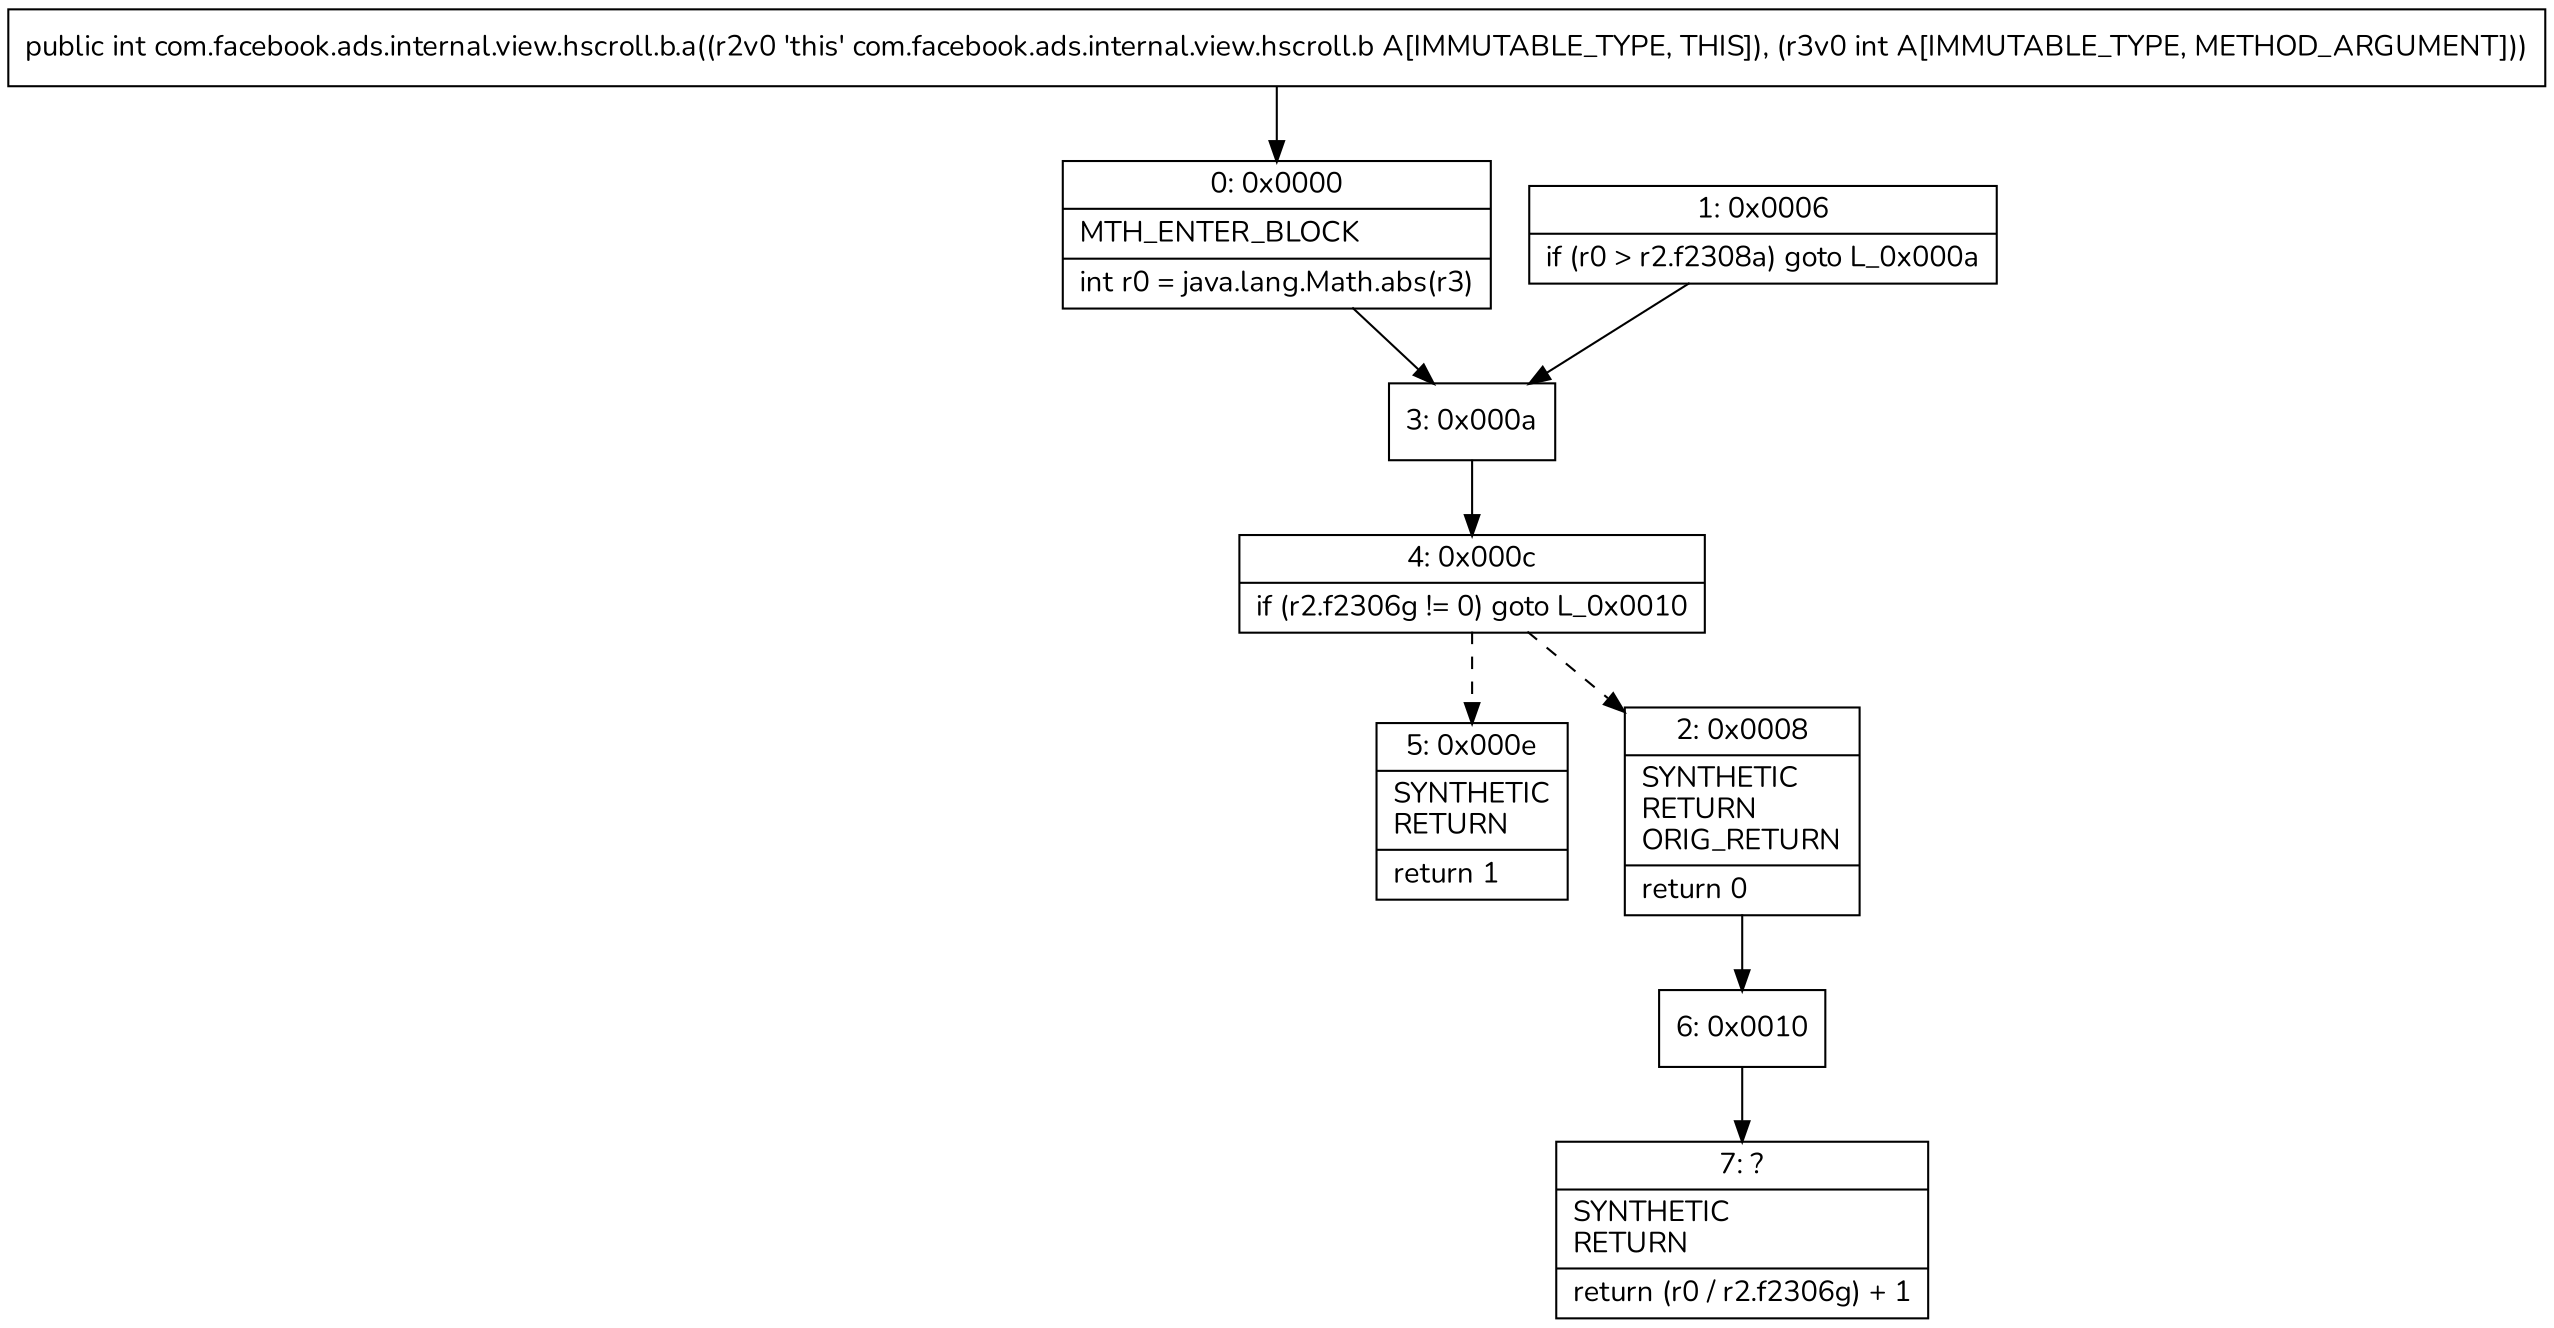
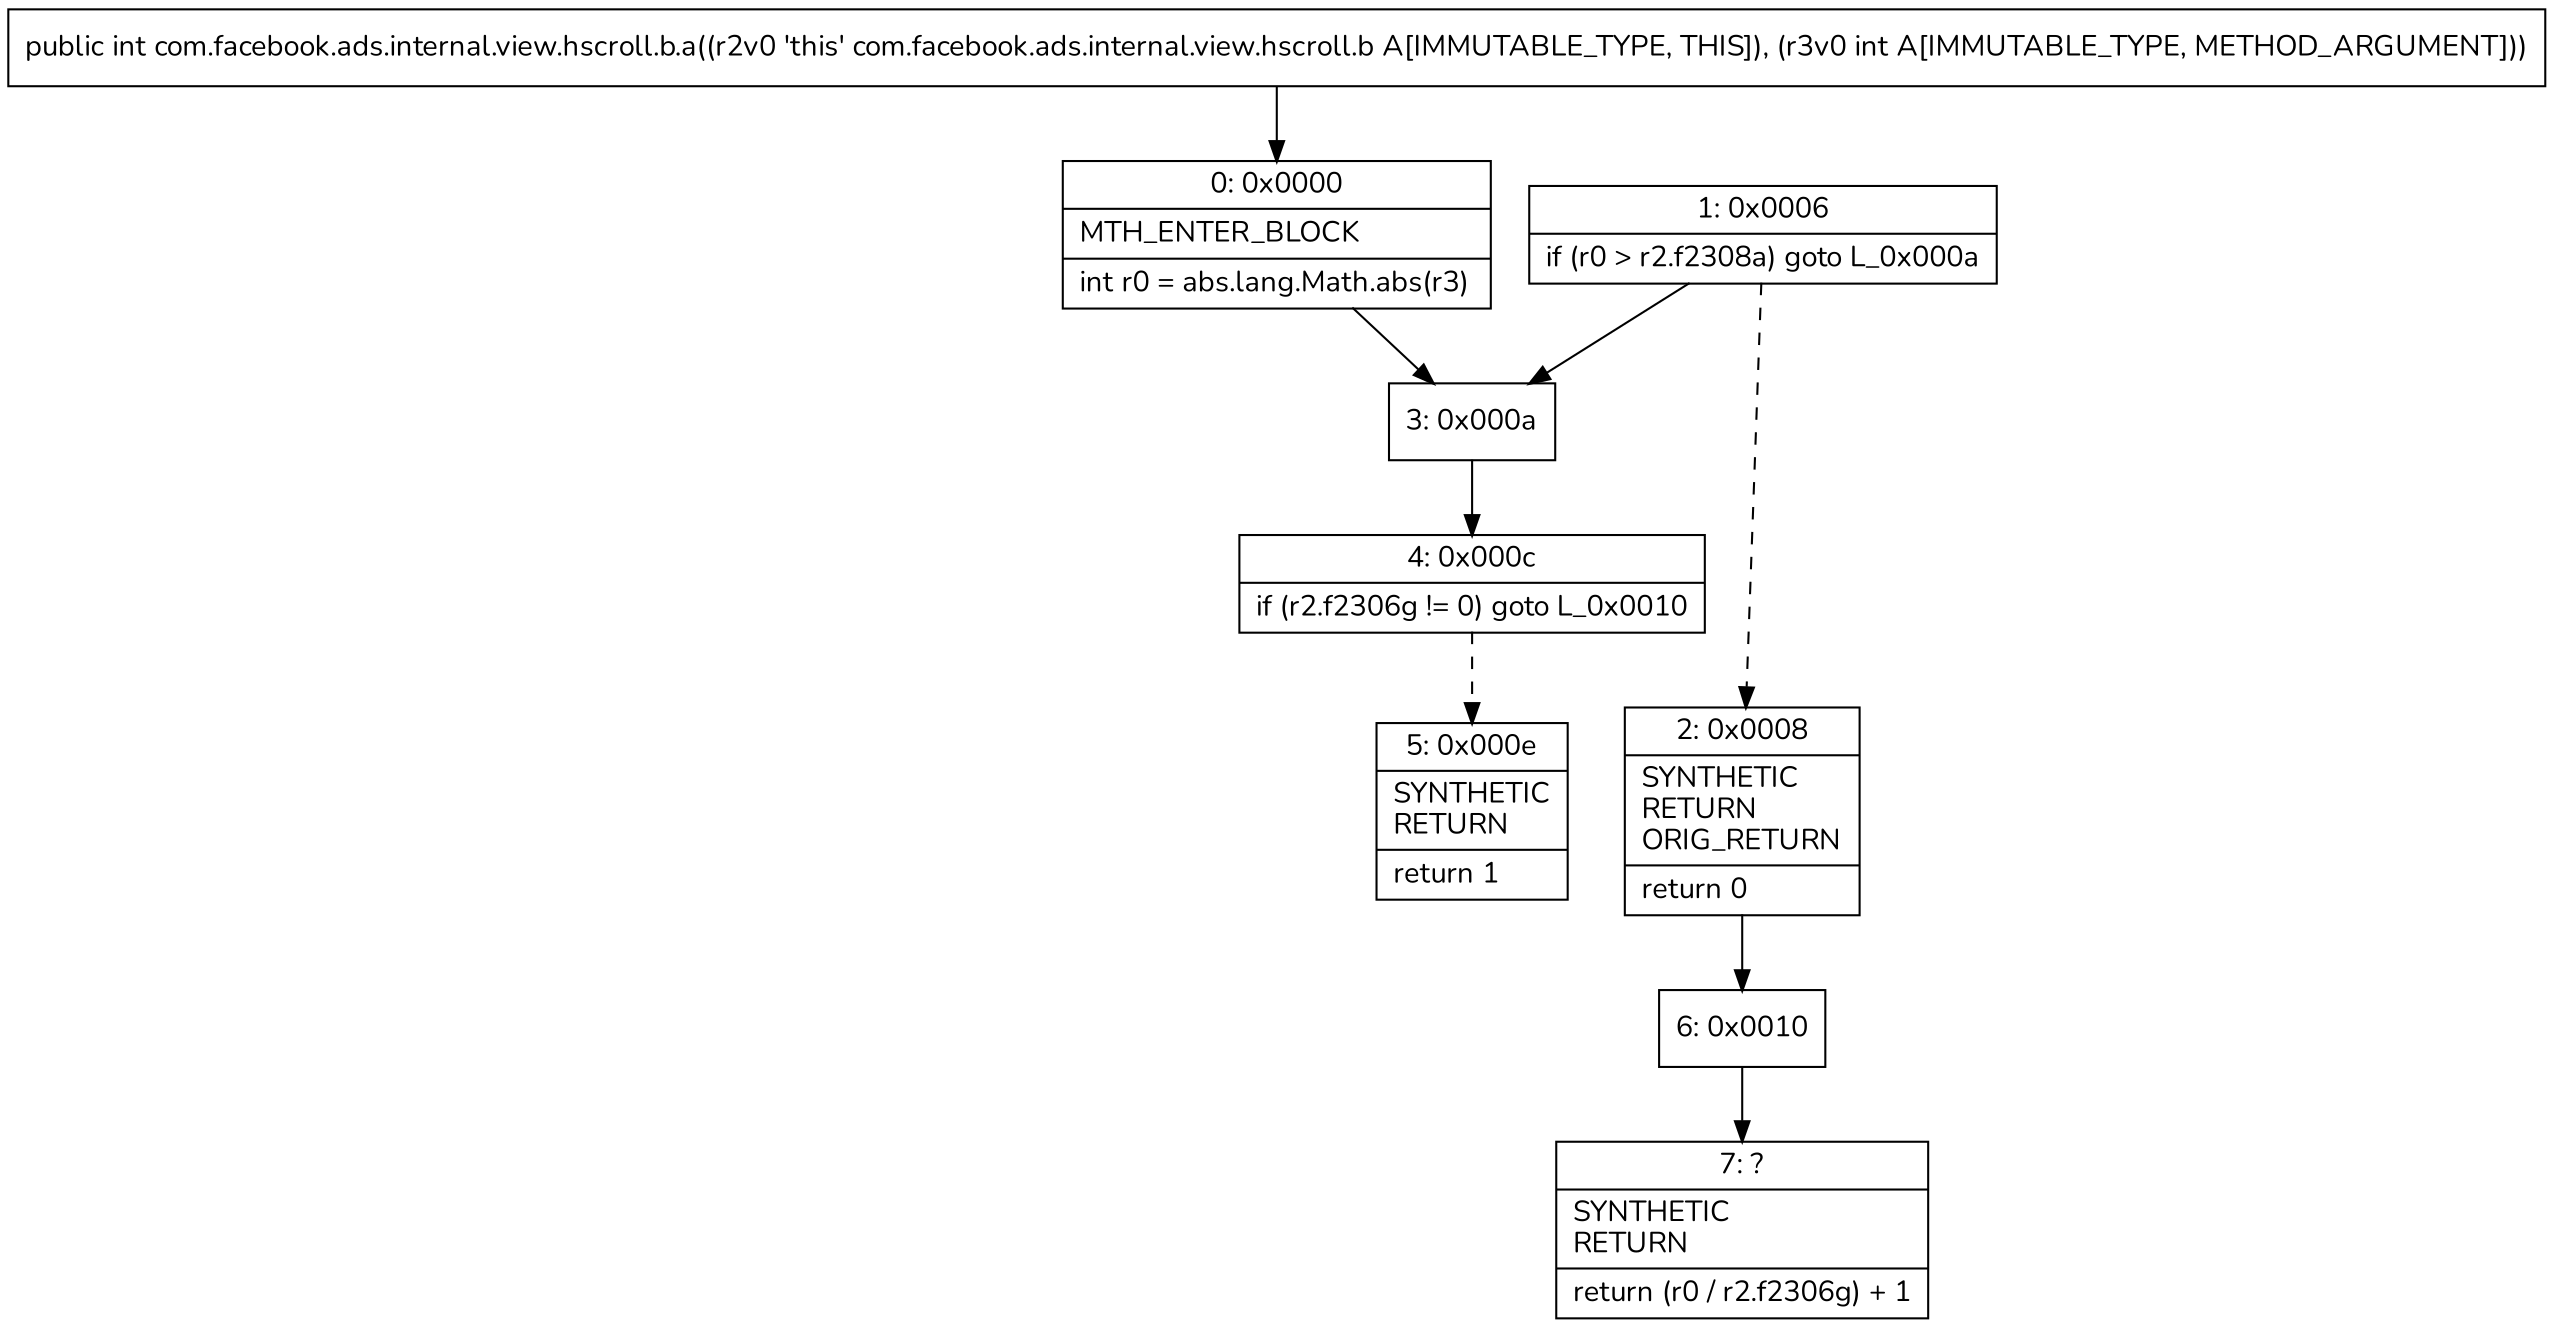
(1277, 283) -> (1275, 283)
(1568, 665) -> (1754, 485)
